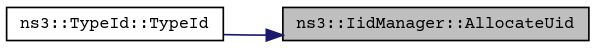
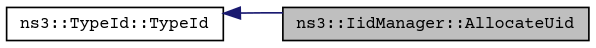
(245, 35) -> (262, 13)
